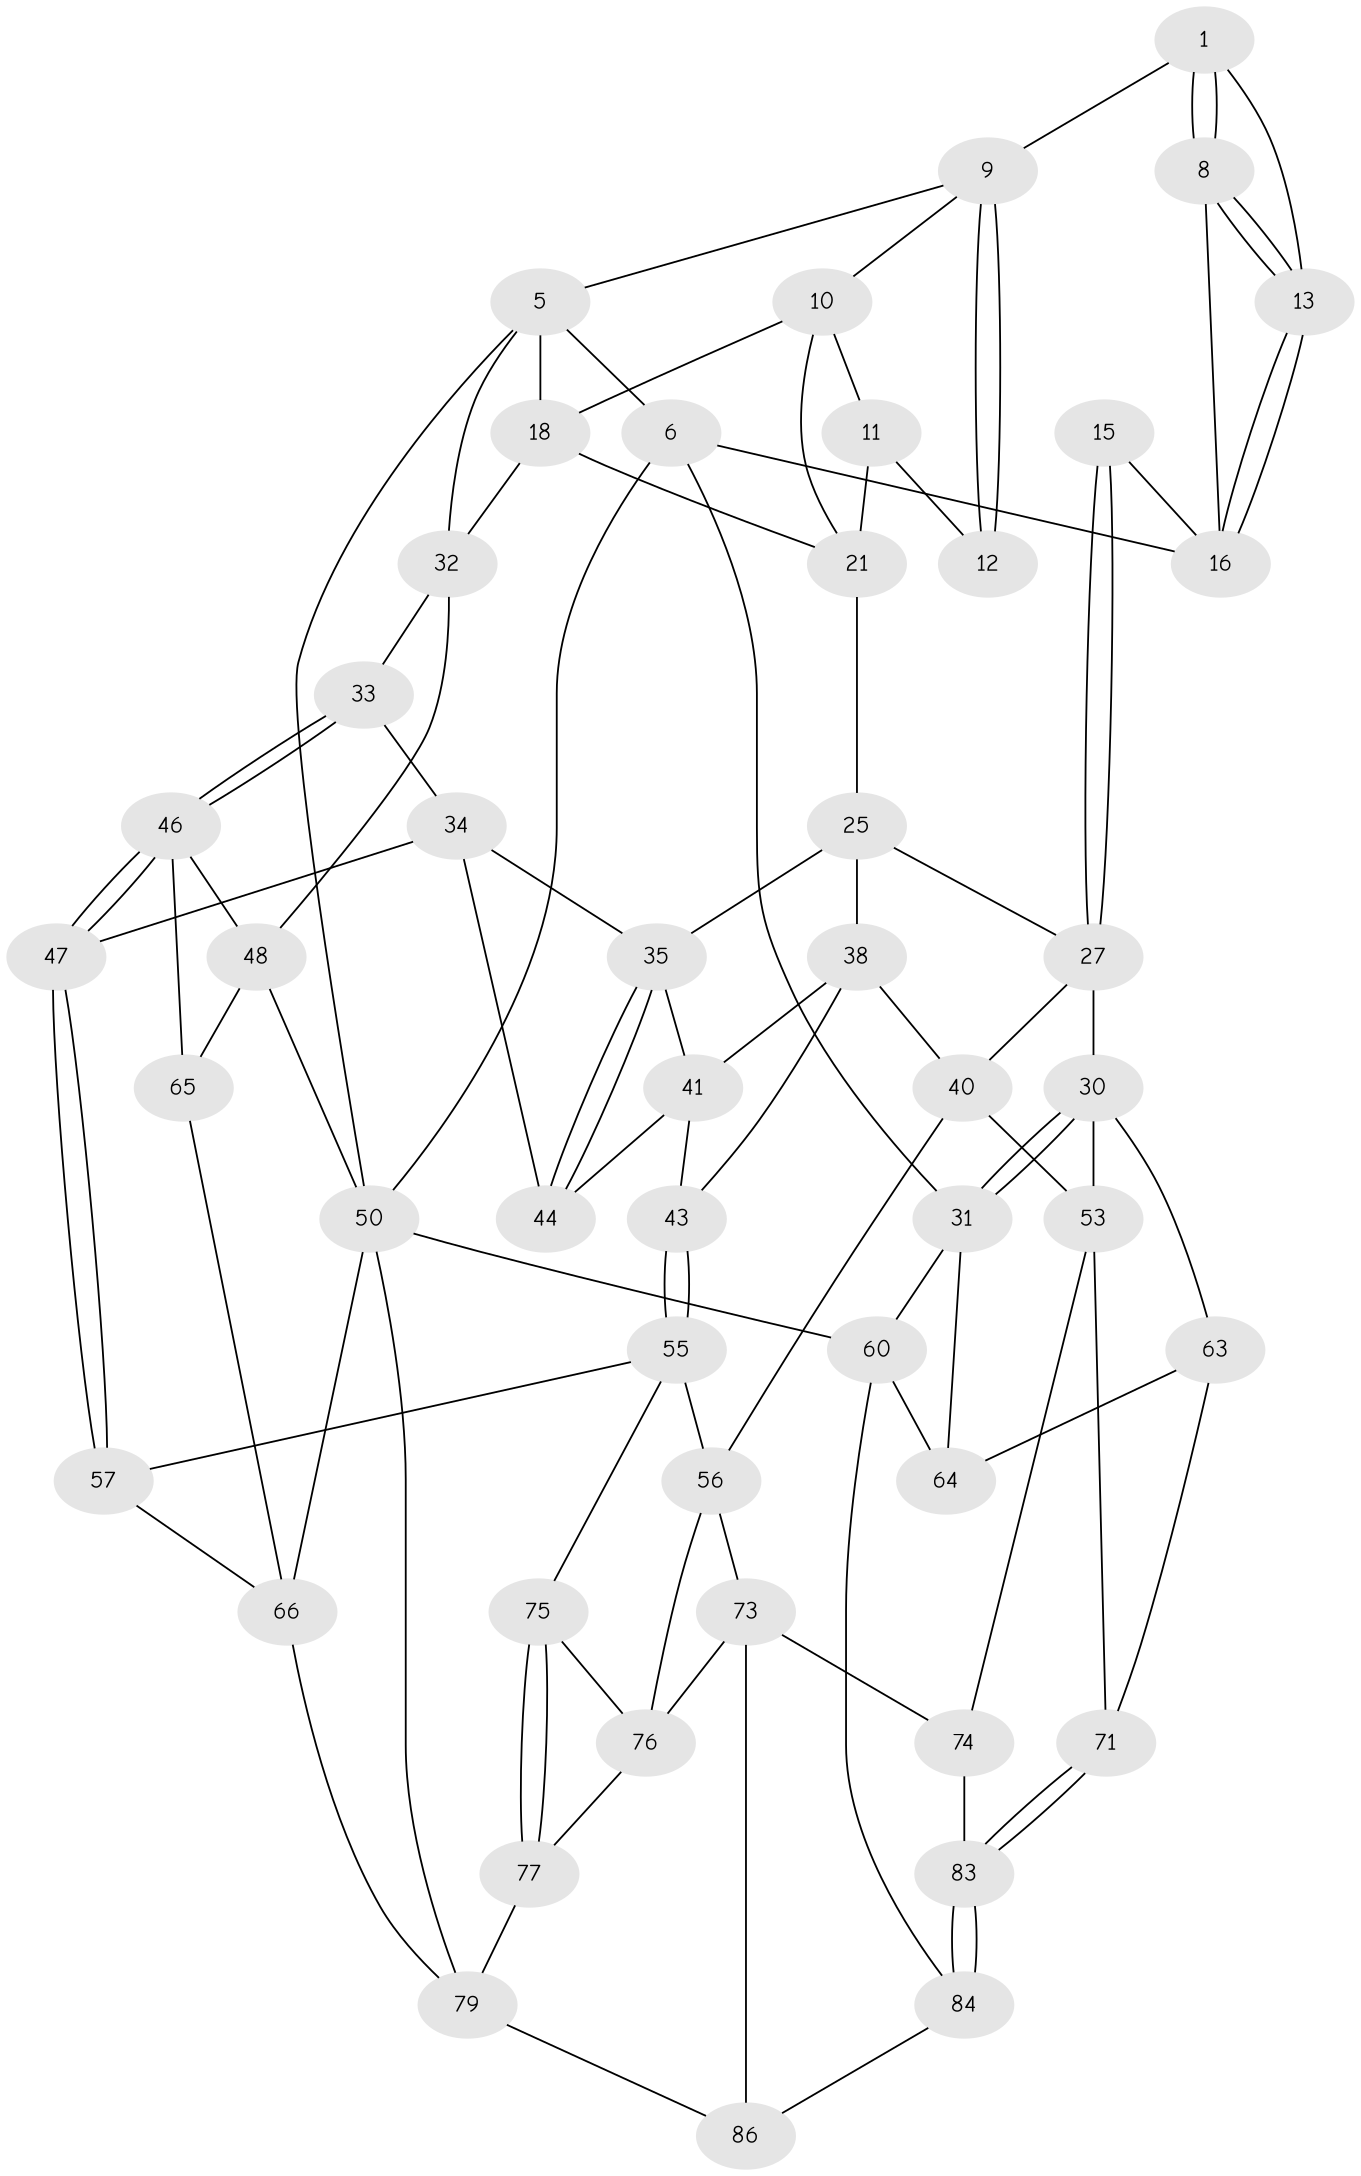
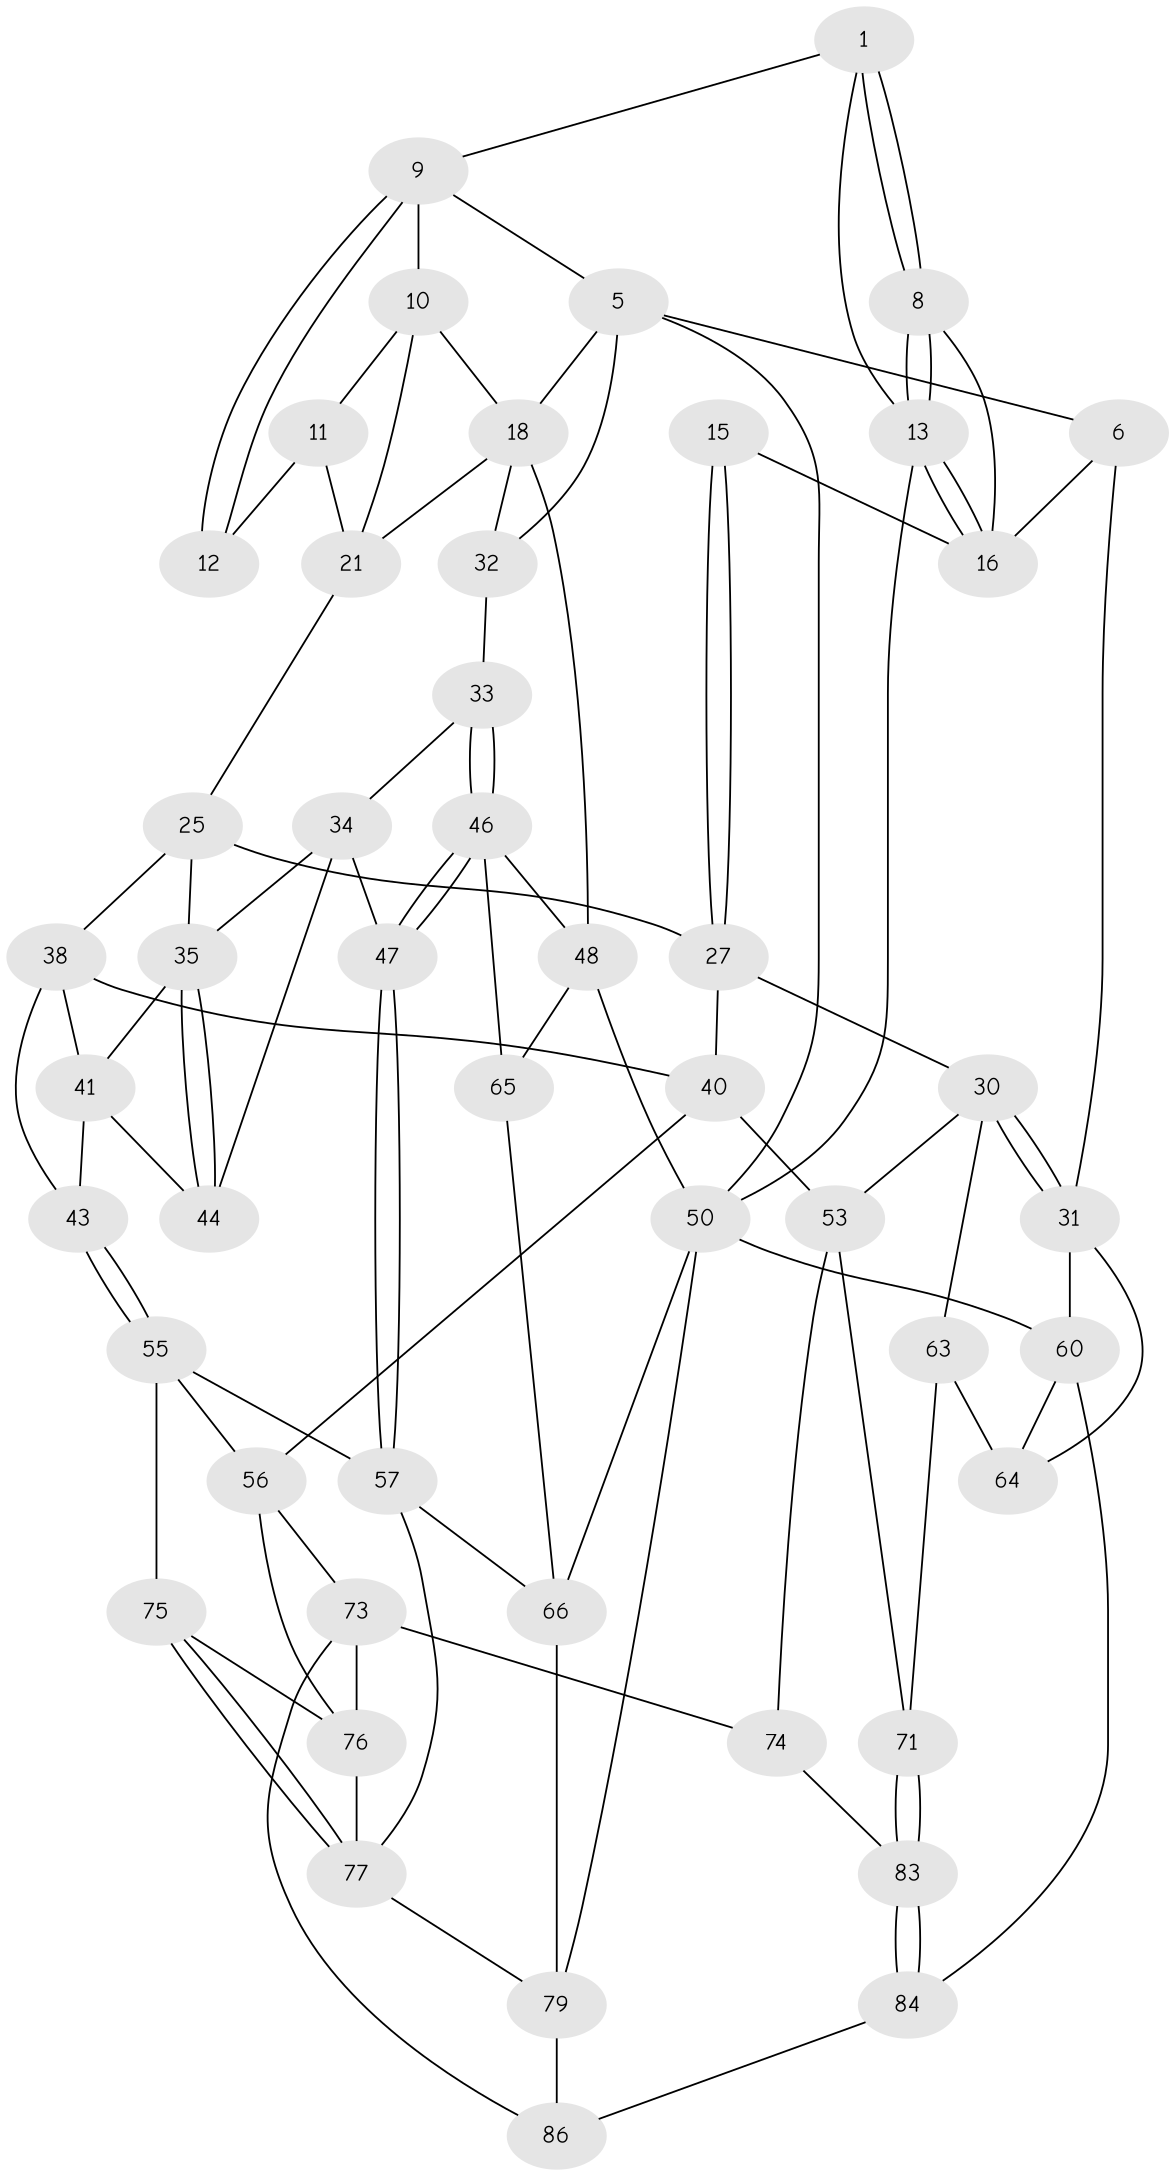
(399, 778) -> (577, 692)
(556, 837) -> (888, 863)
none -> (437, 1683)
